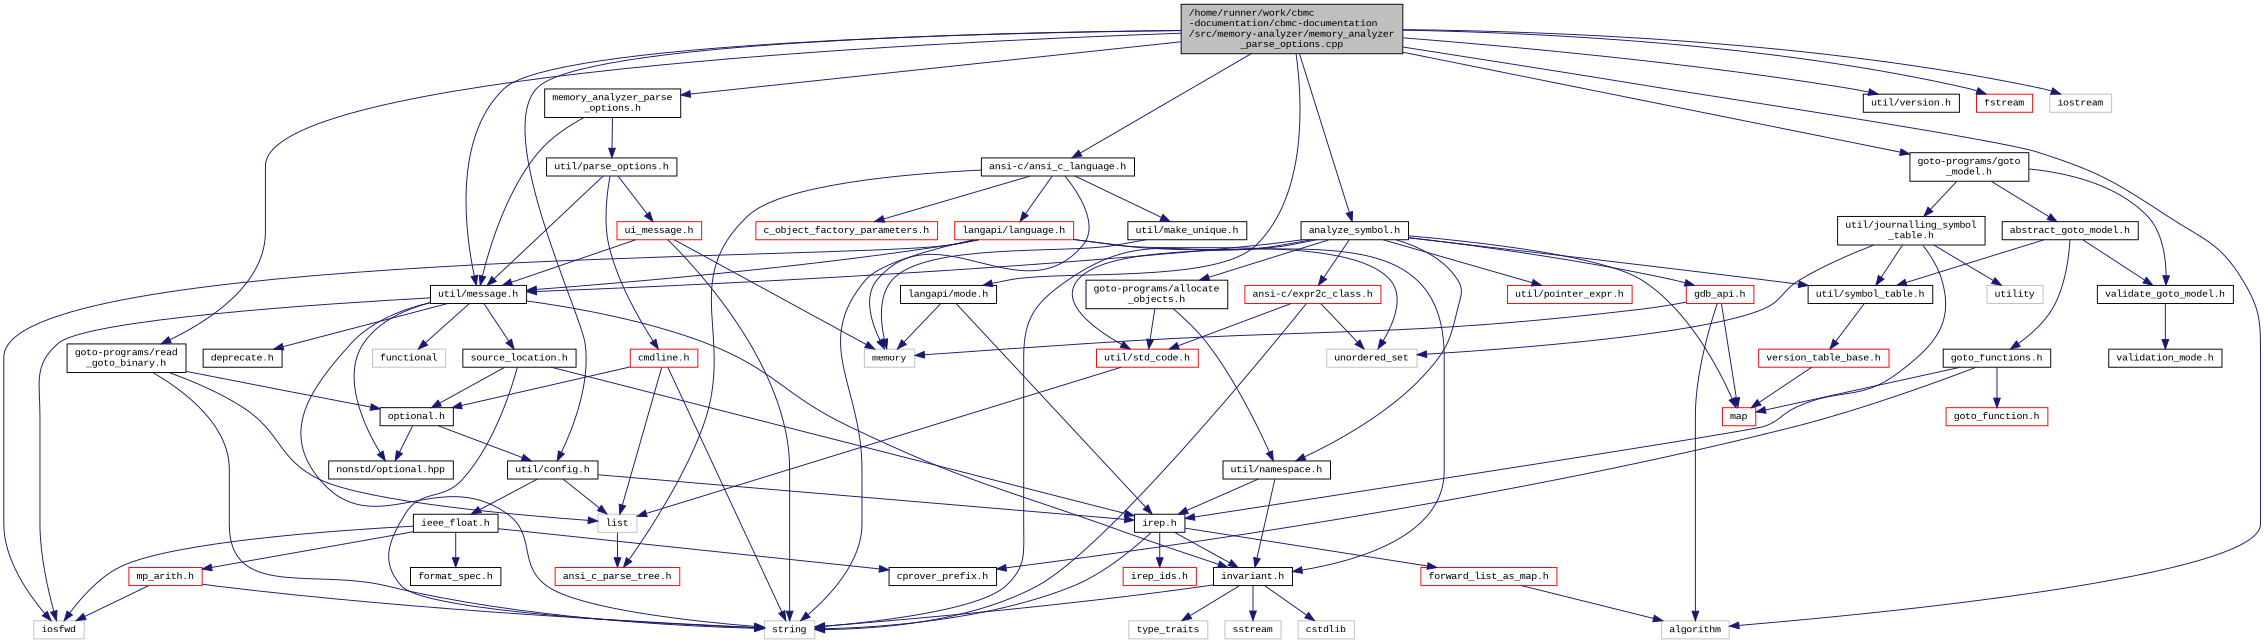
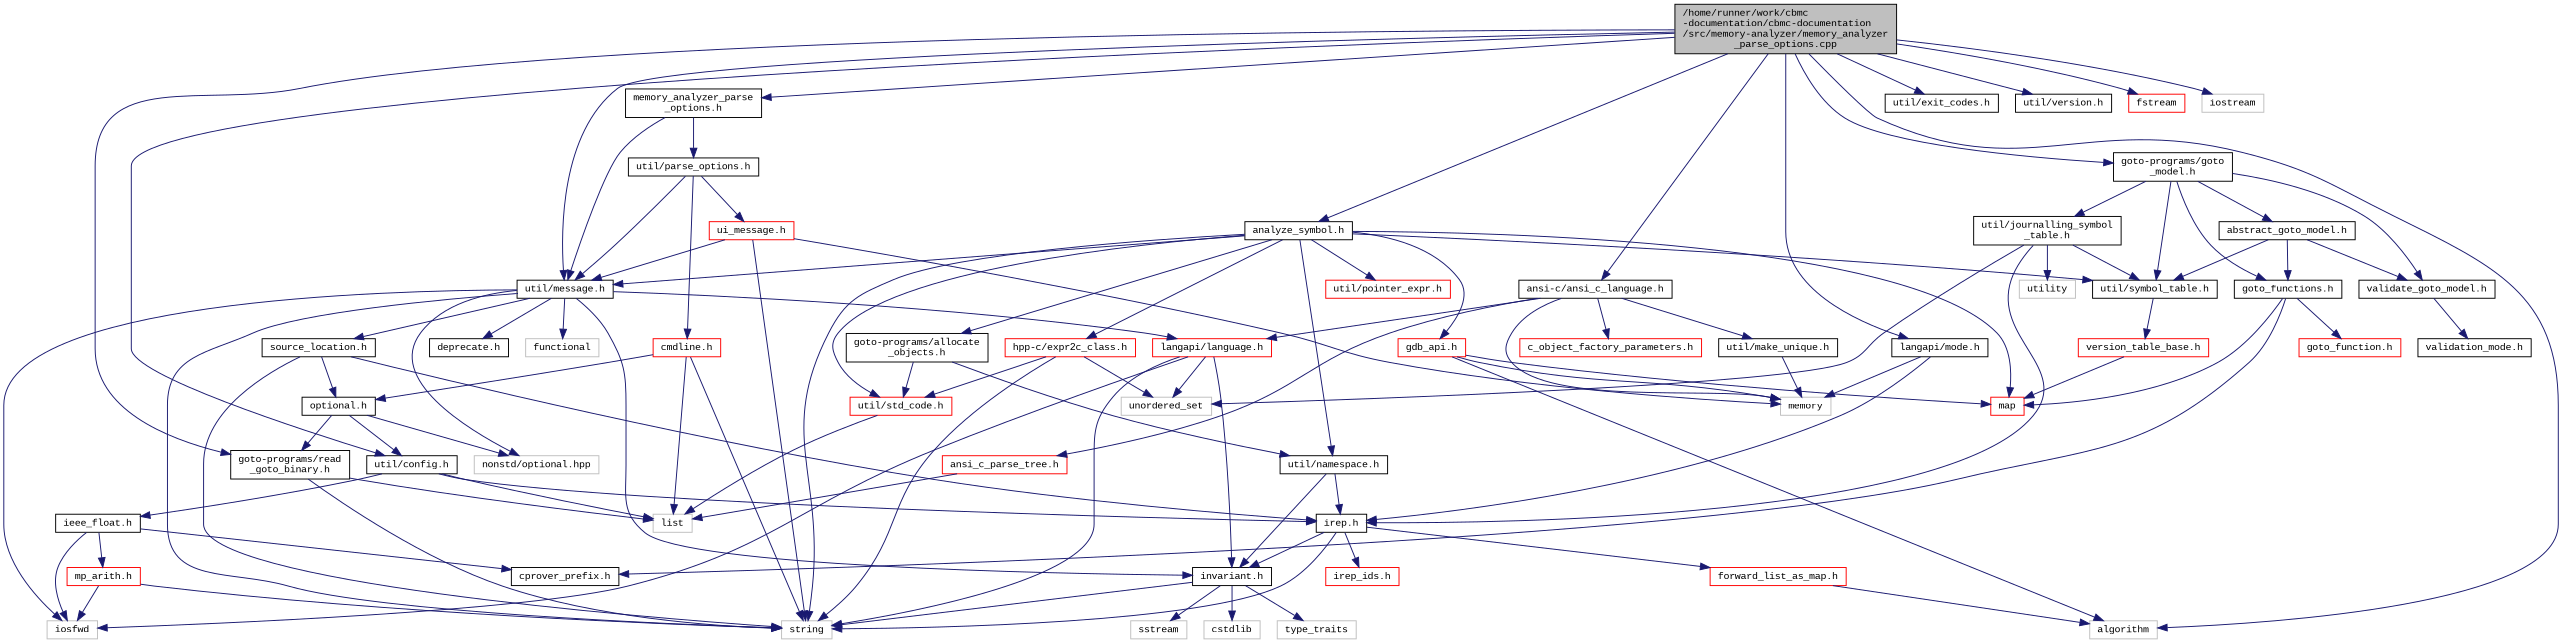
none -> (1942, 103)
none -> (2164, 226)
none -> (2205, 239)
(758, 269) -> (891, 307)
(1313, 294) -> (1070, 348)
(278, 389) -> (320, 429)
(391, 470) -> (537, 465)
(617, 548) -> (823, 497)
(456, 577) -> none
